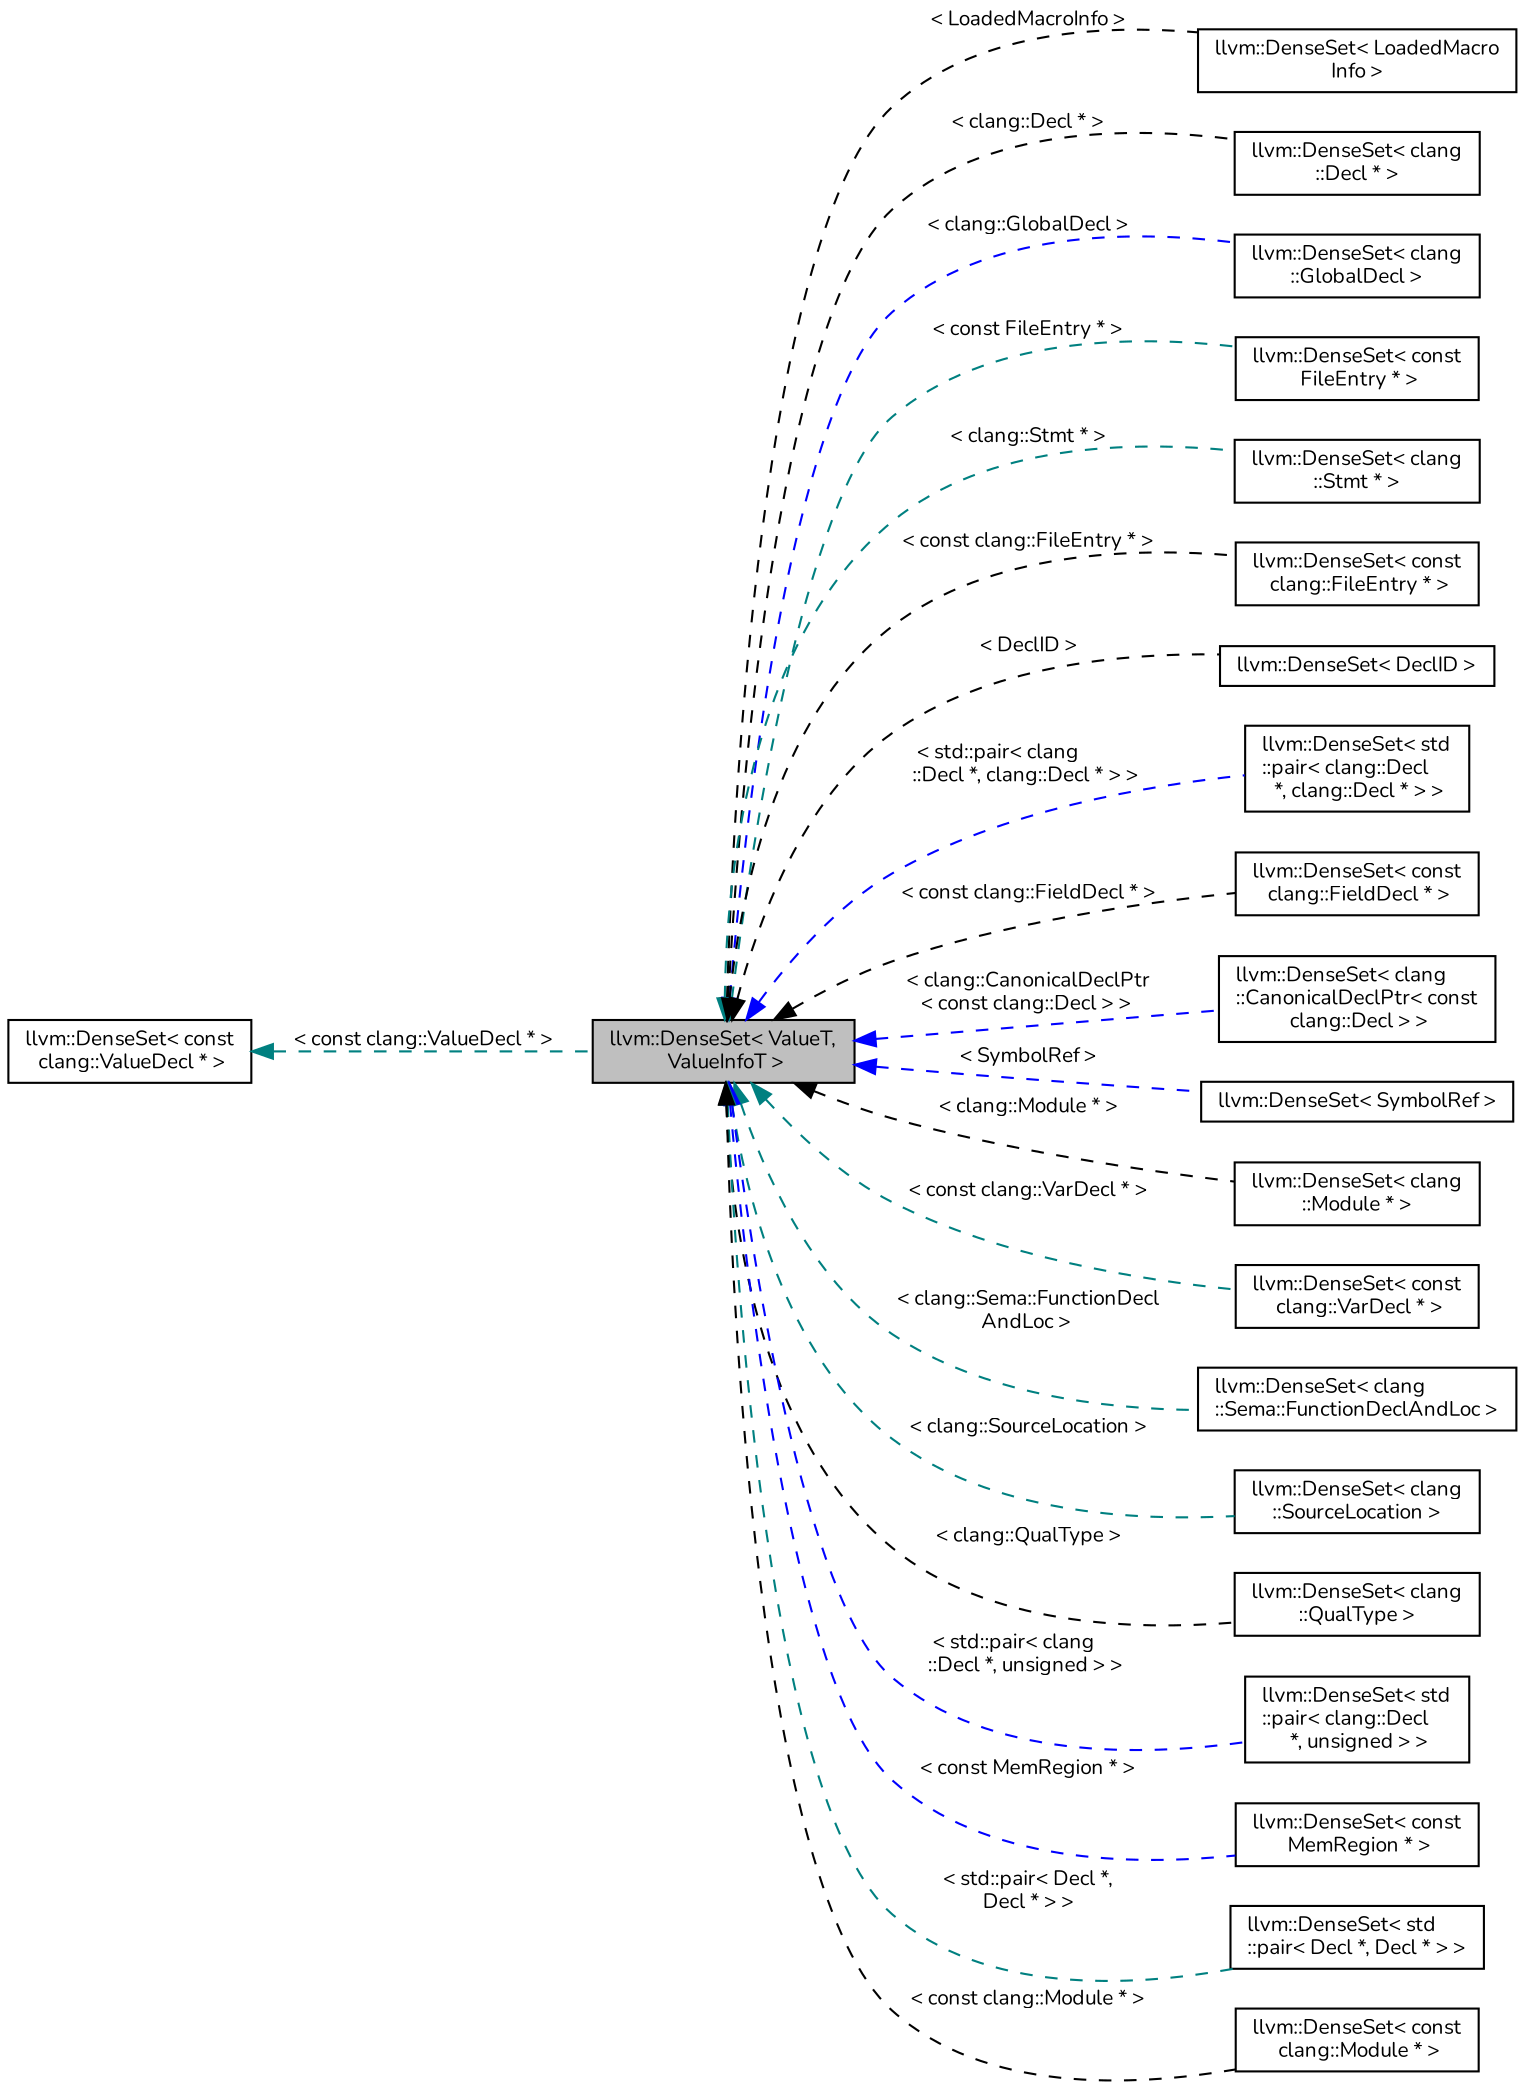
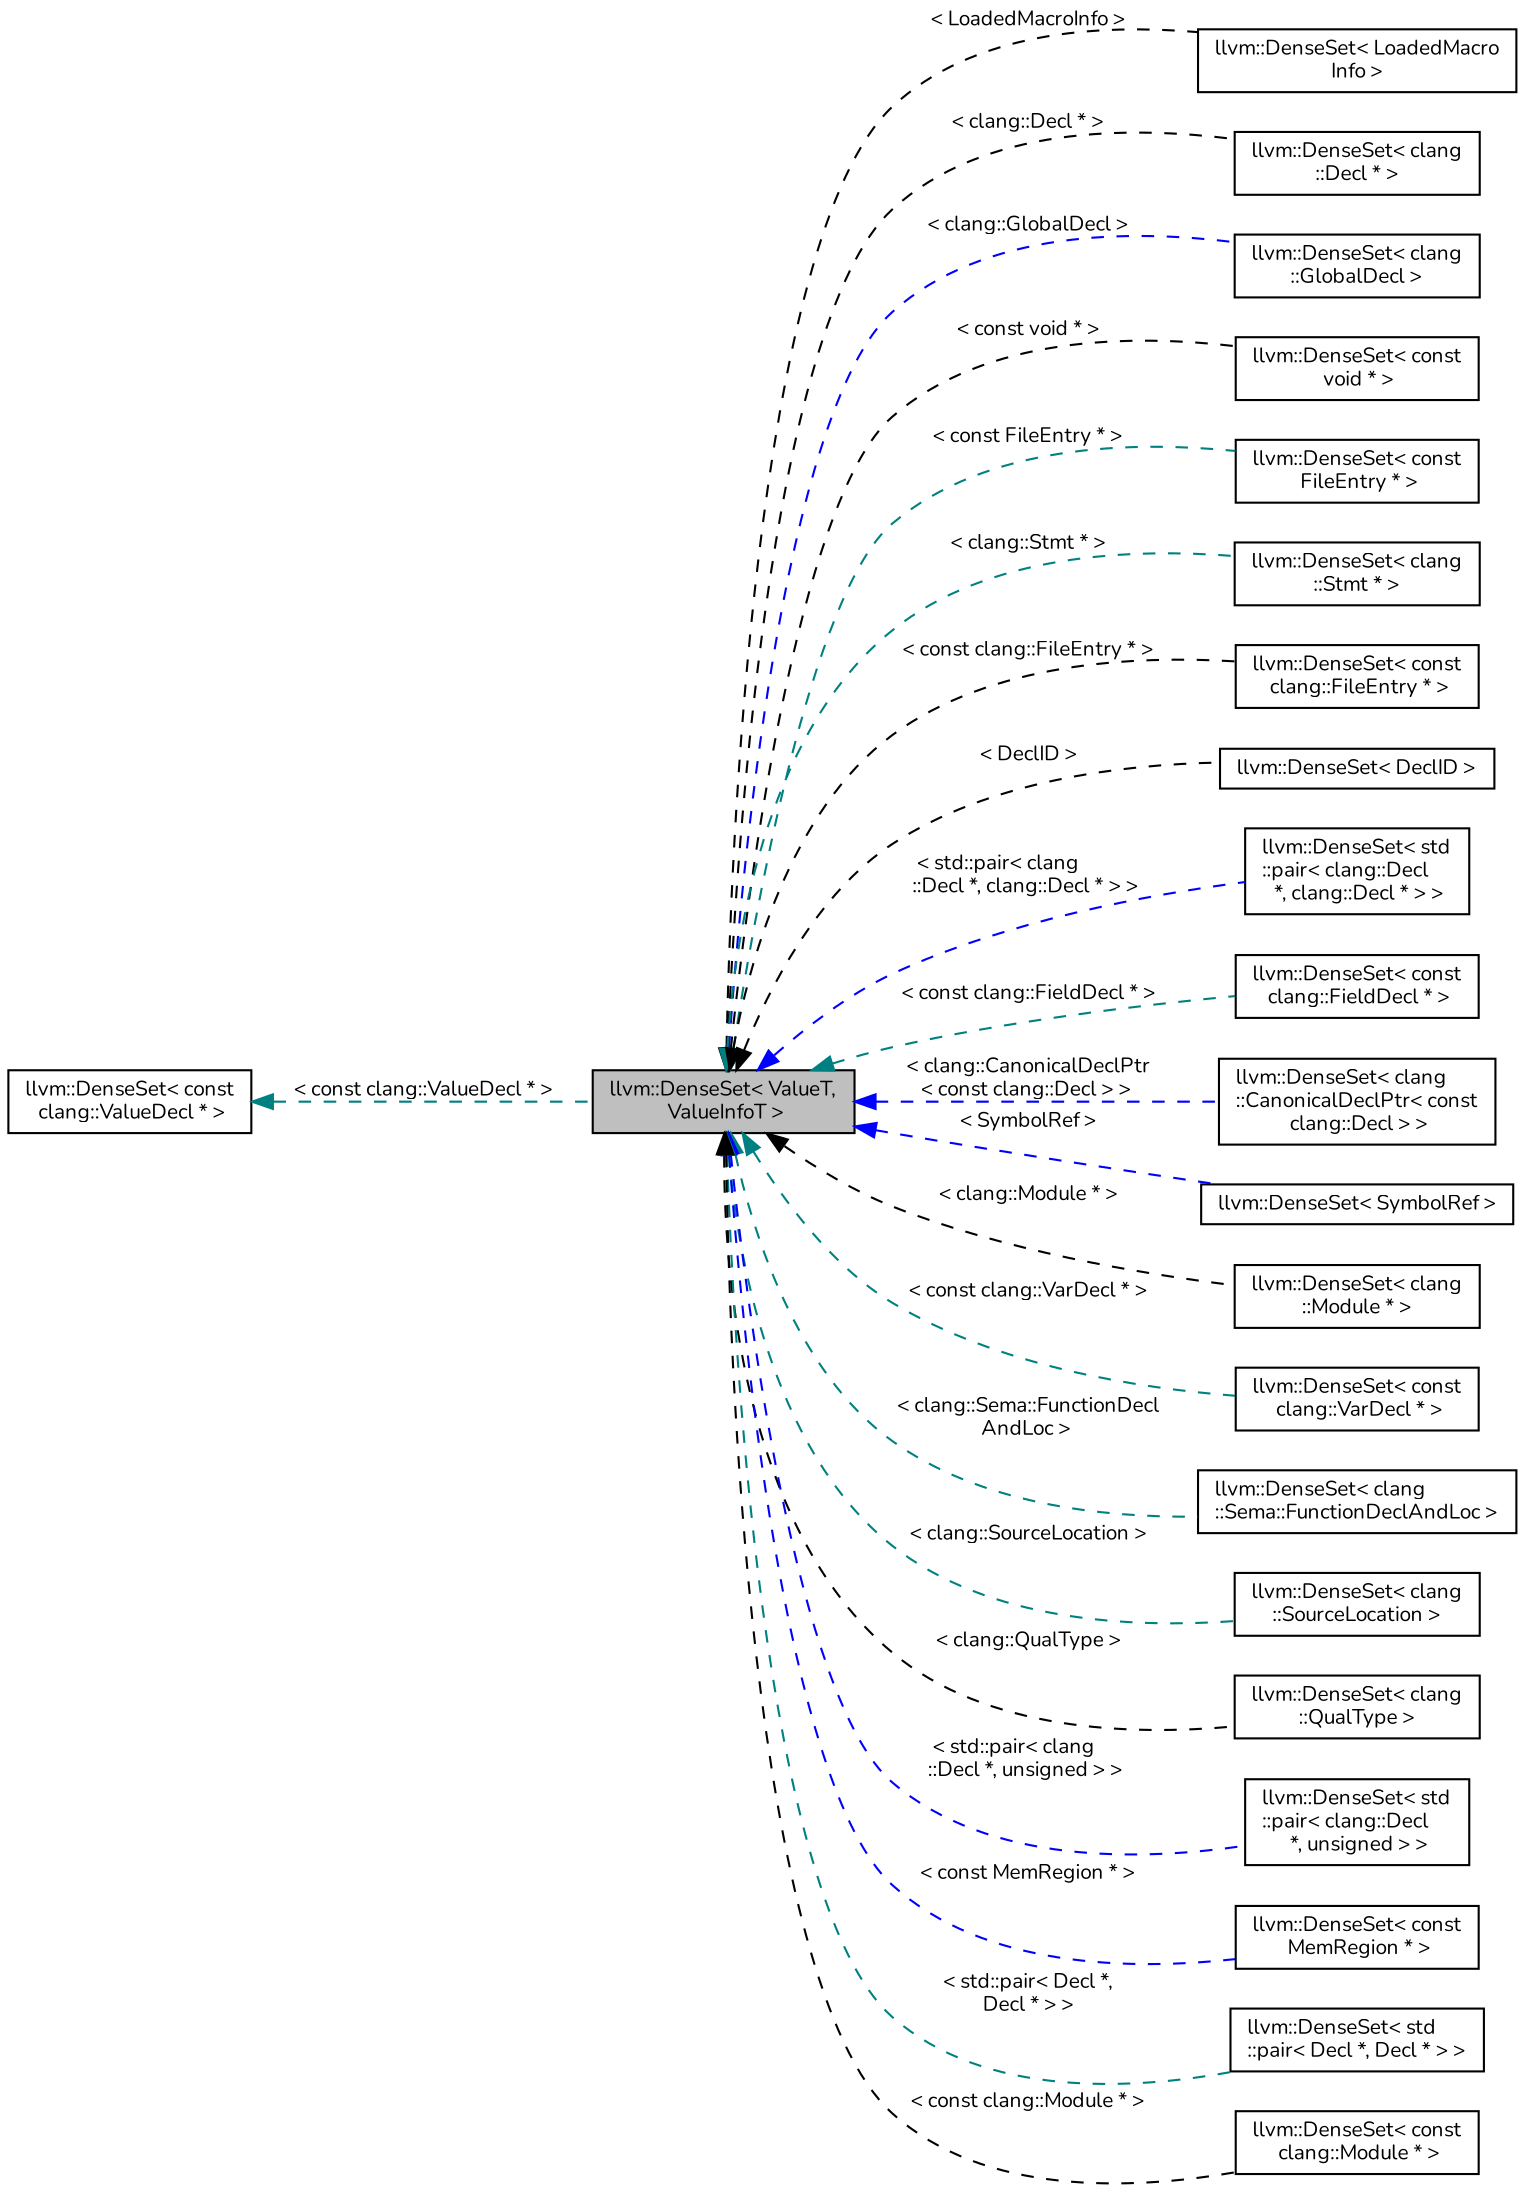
none -> (1357, 369)
(1008, 929) -> (1032, 1021)
